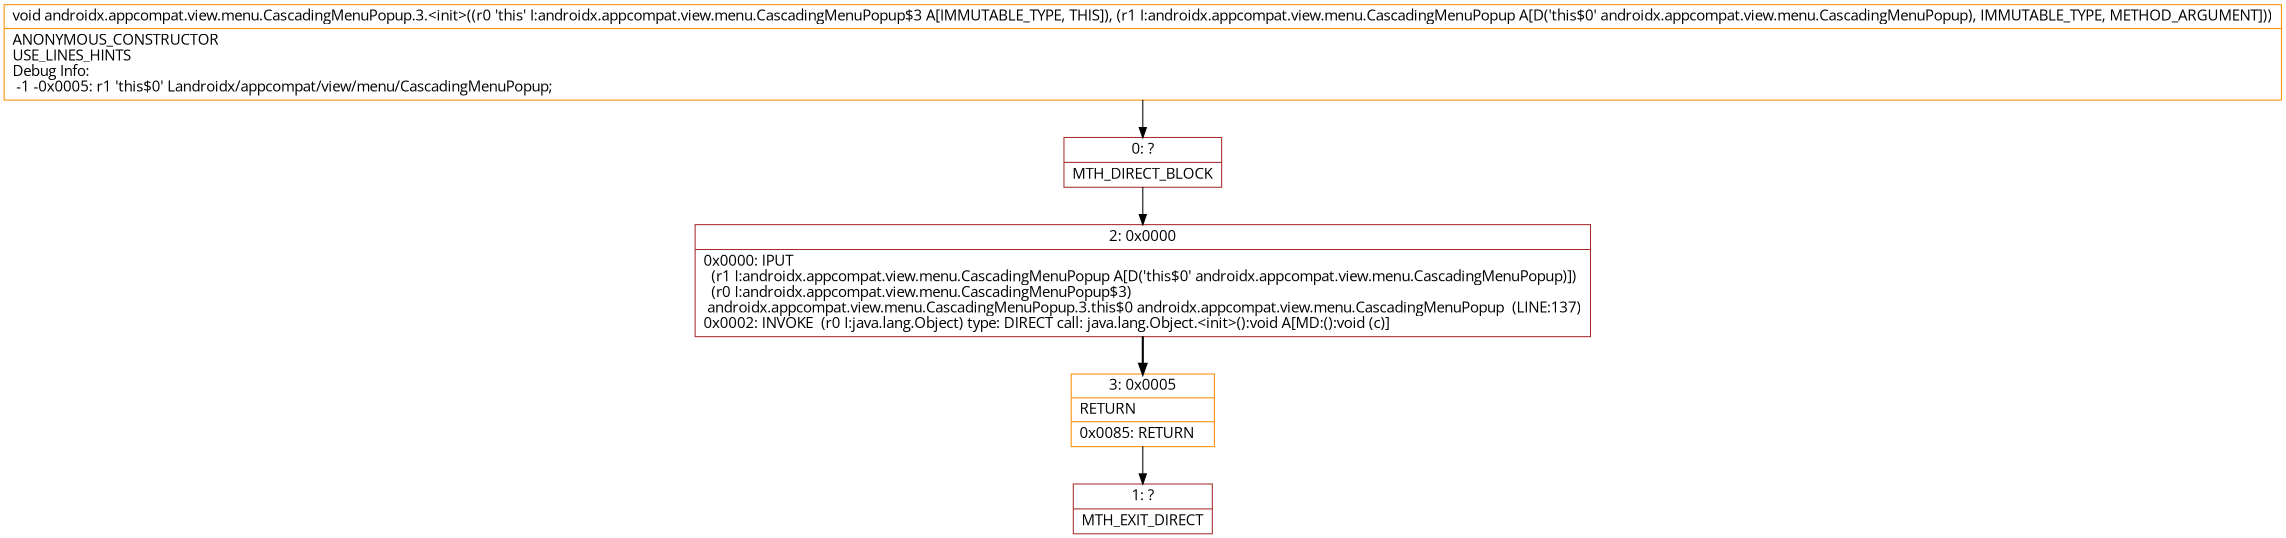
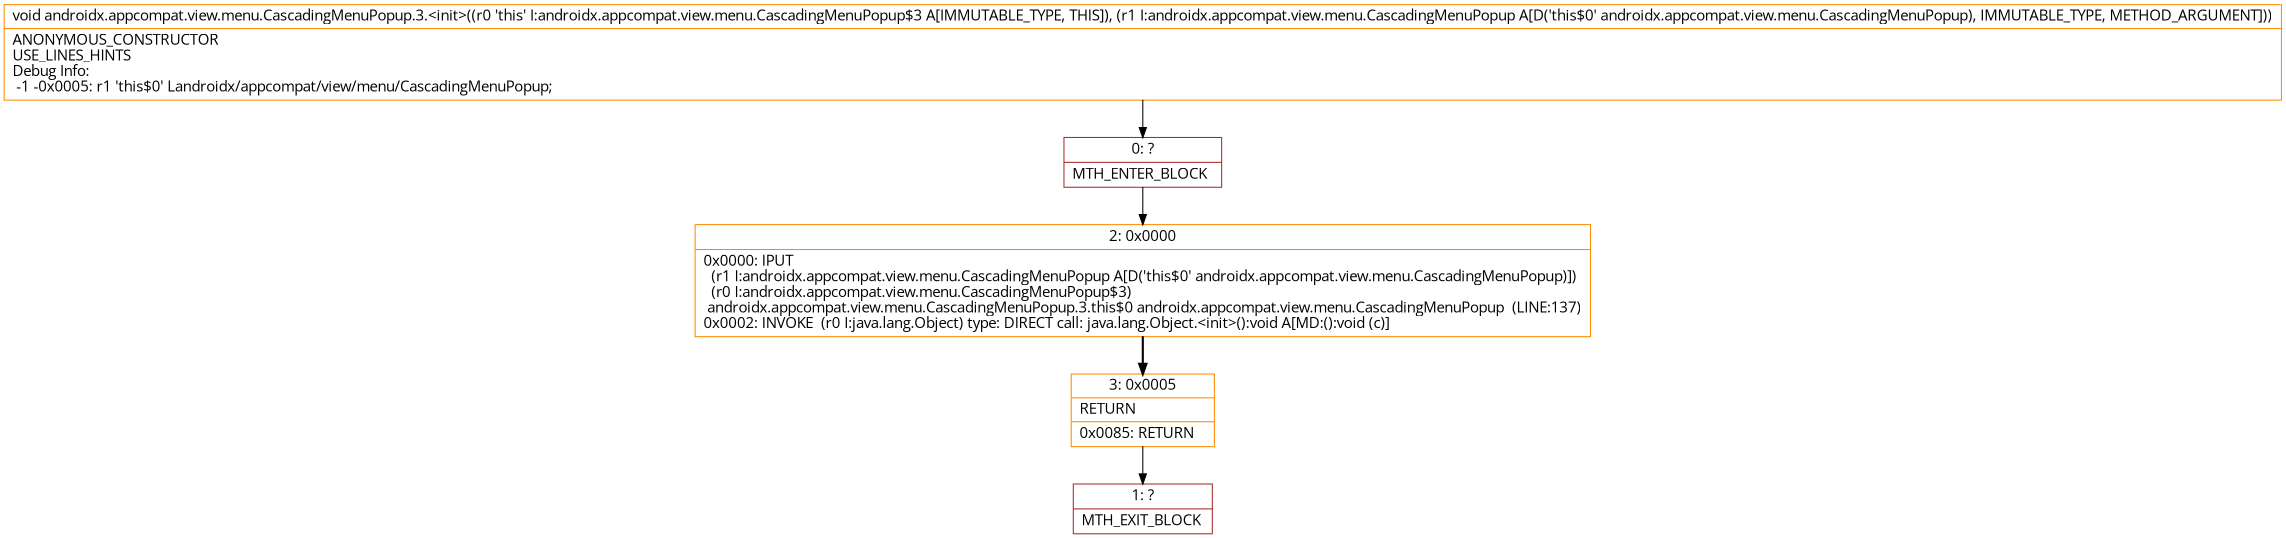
(1143, 174) -> (1140, 174)
(1143, 281) -> (1143, 281)
(1143, 521) -> (1141, 521)
